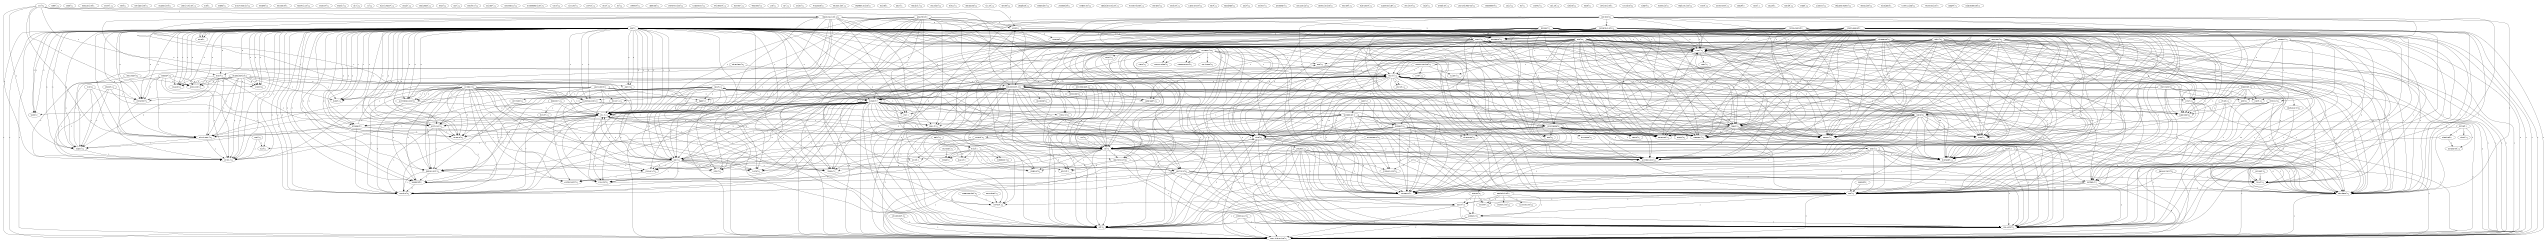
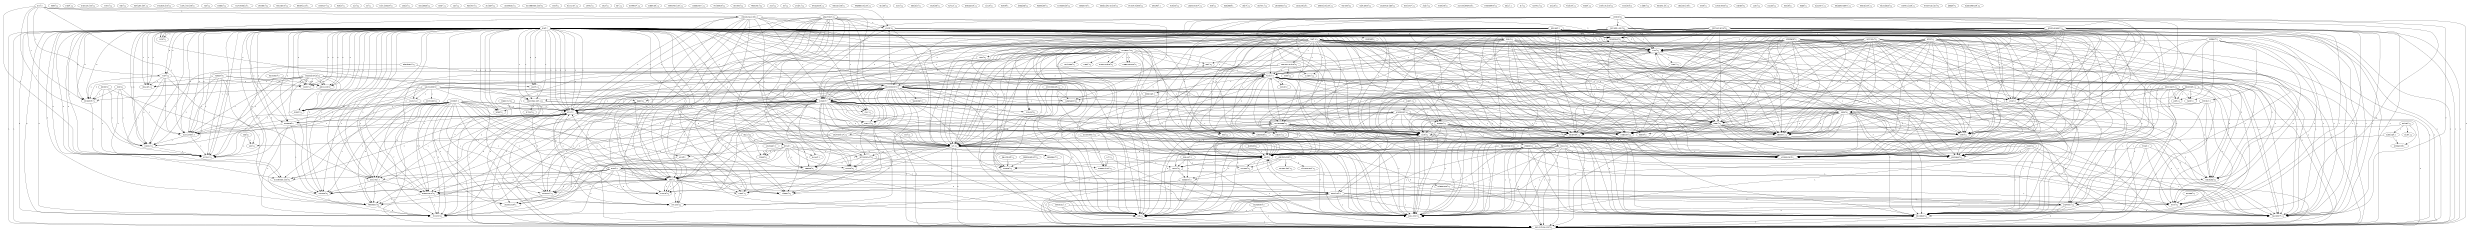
(980, 137) -> (840, 135)
(1469, 179) -> (958, 165)
